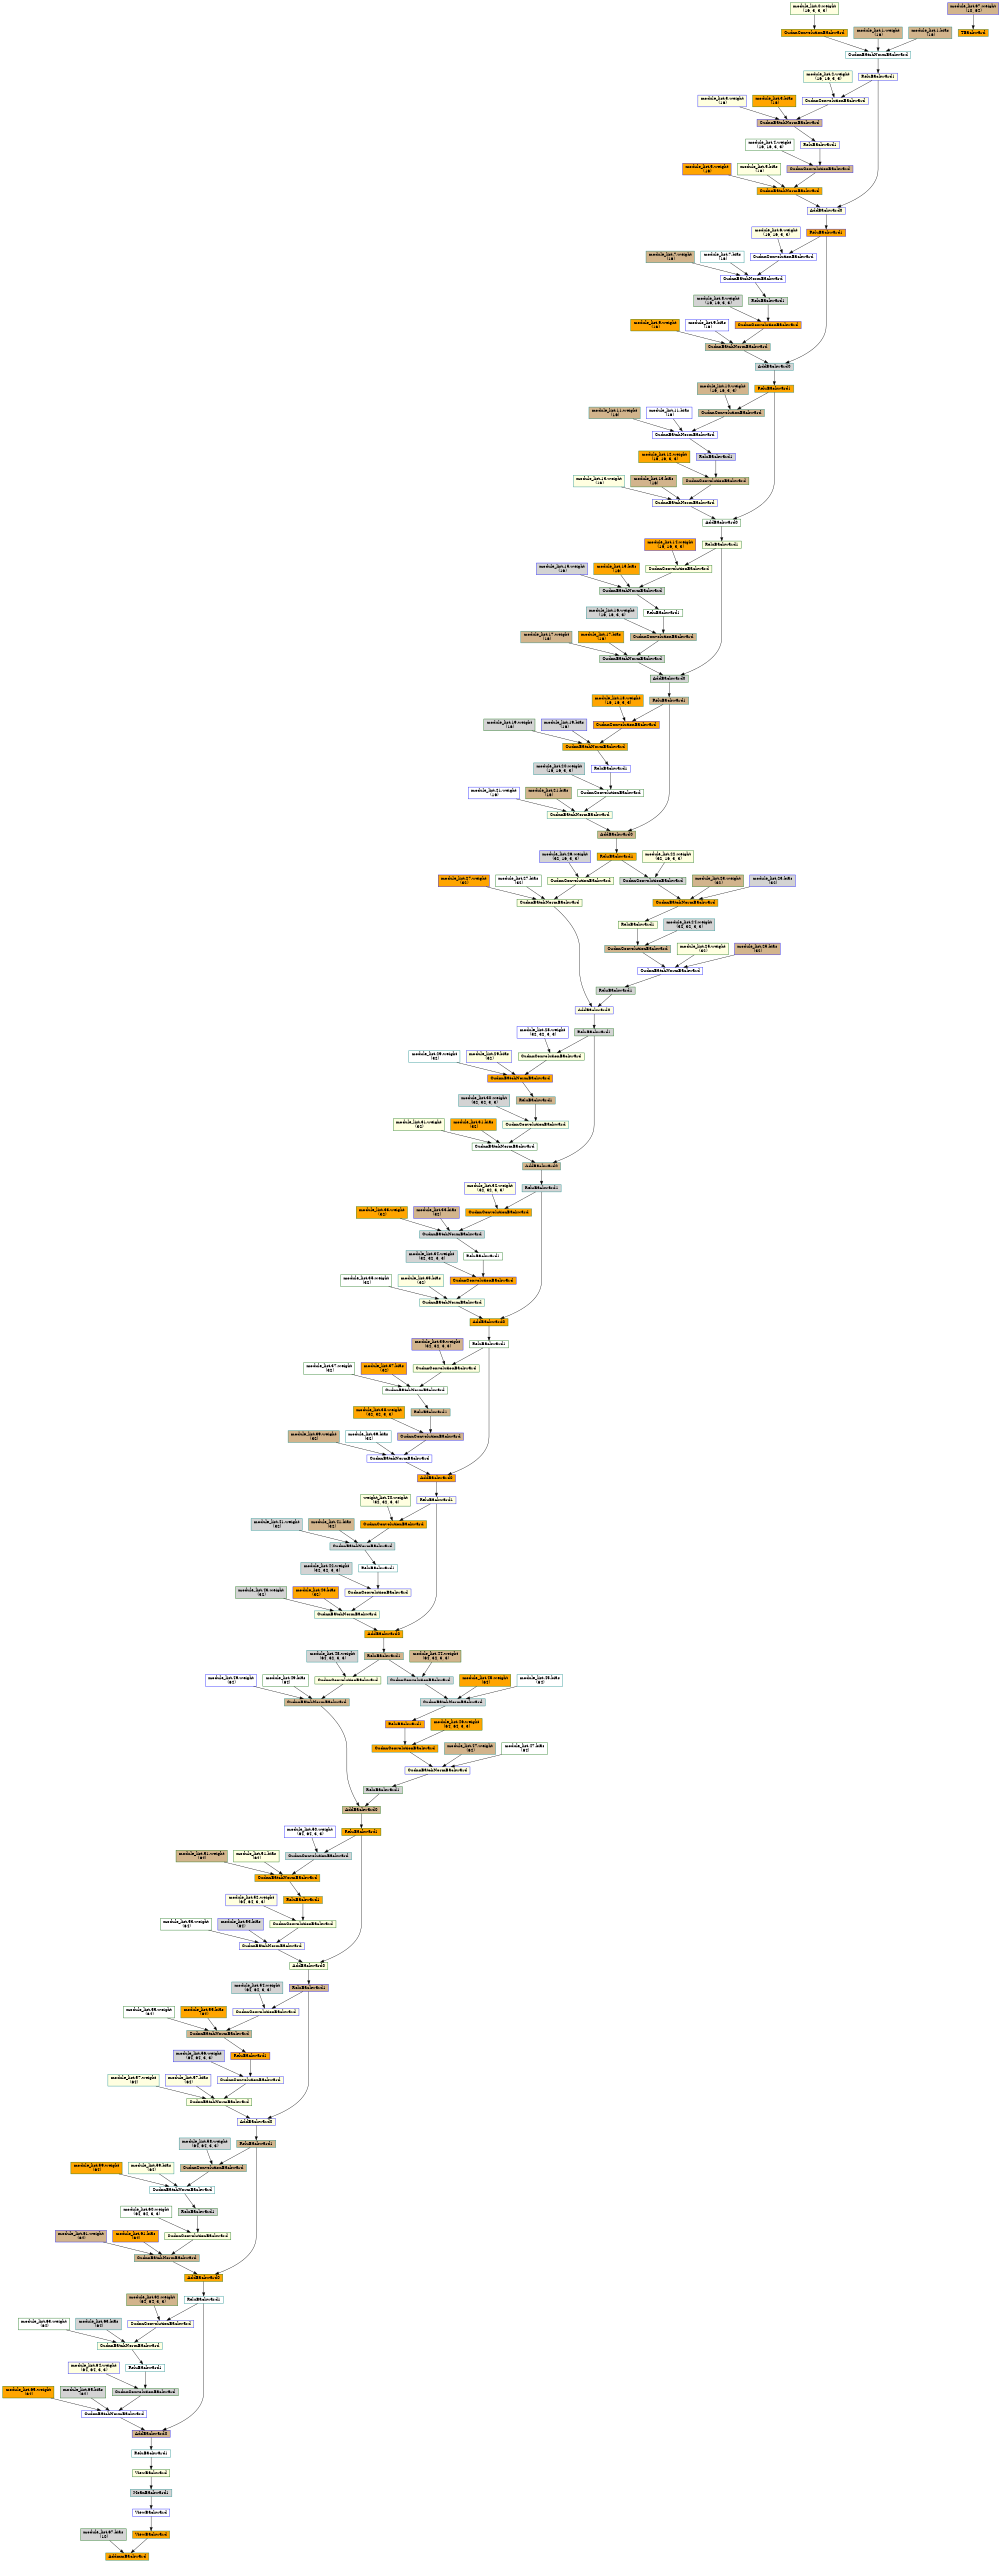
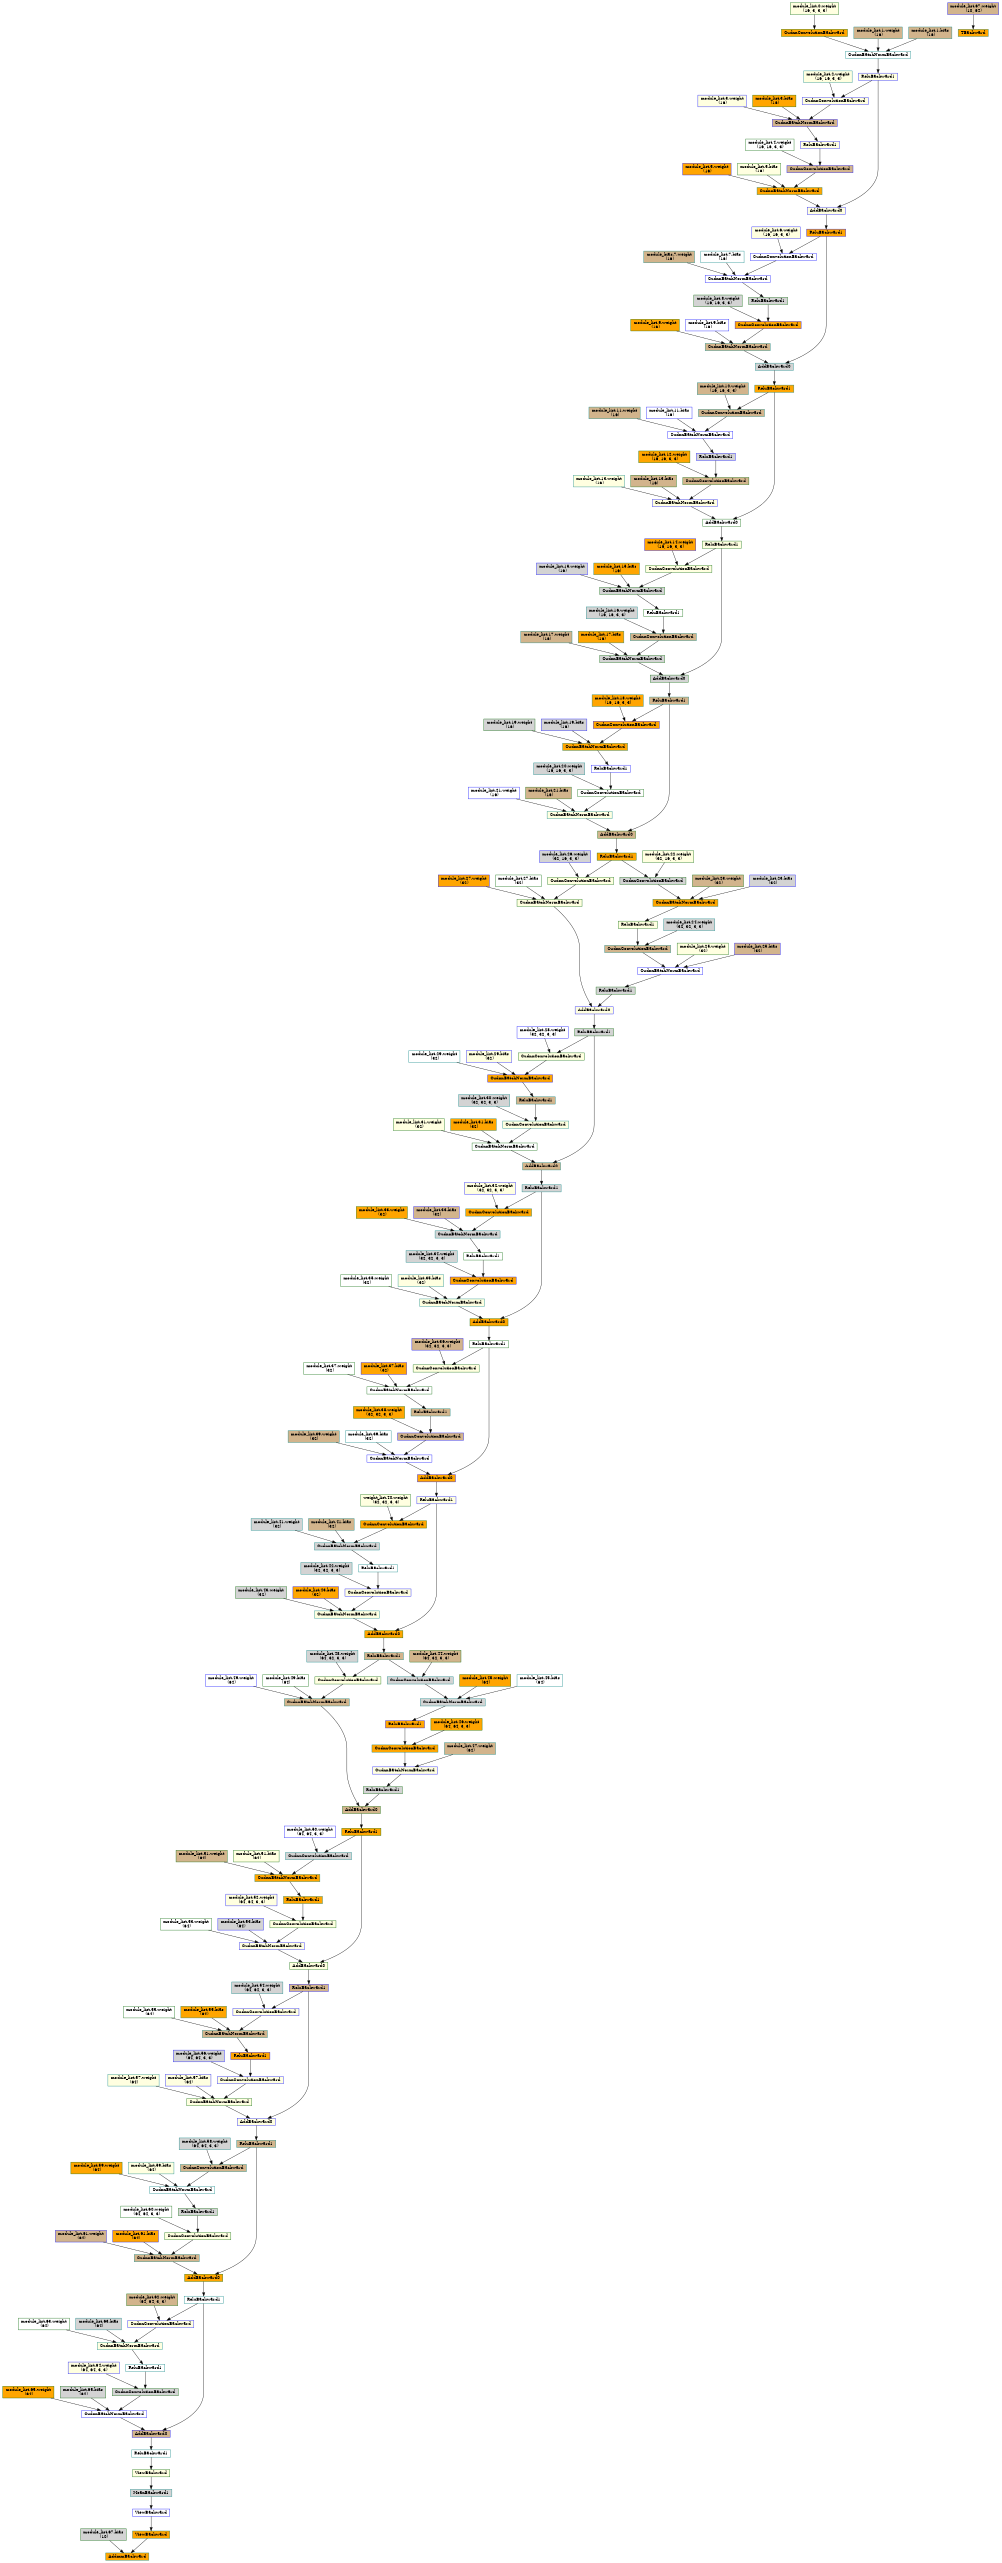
(670, 257) -> (669, 257)
(525, 1749) -> none
